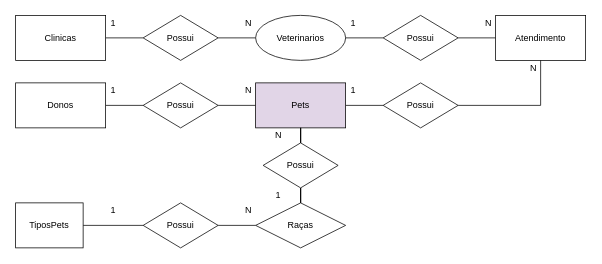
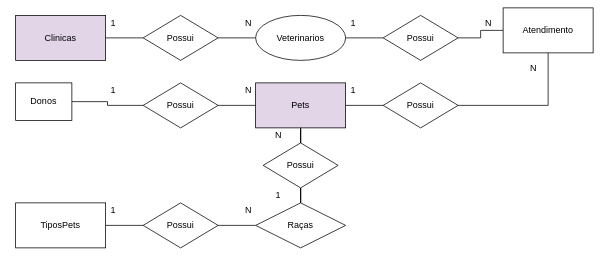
(60, 38) -> (60, 38)
(540, 38) -> (548, 30)
(60, 105) -> (44, 102)
(49, 225) -> (60, 225)
